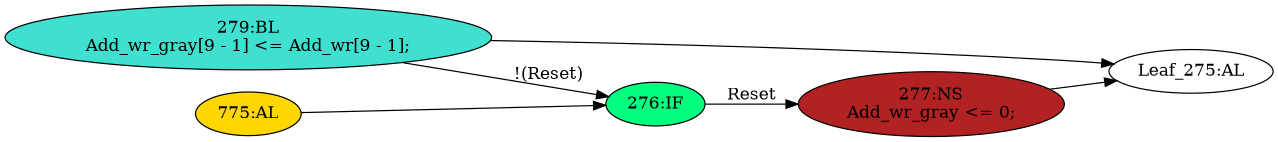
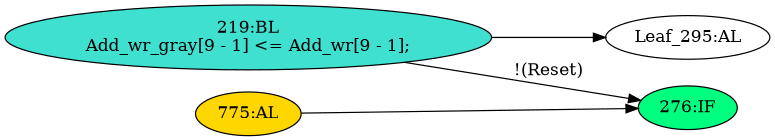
(248, 37) -> (248, 37)
(1191, 71) -> (688, 37)
(931, 104) -> none
